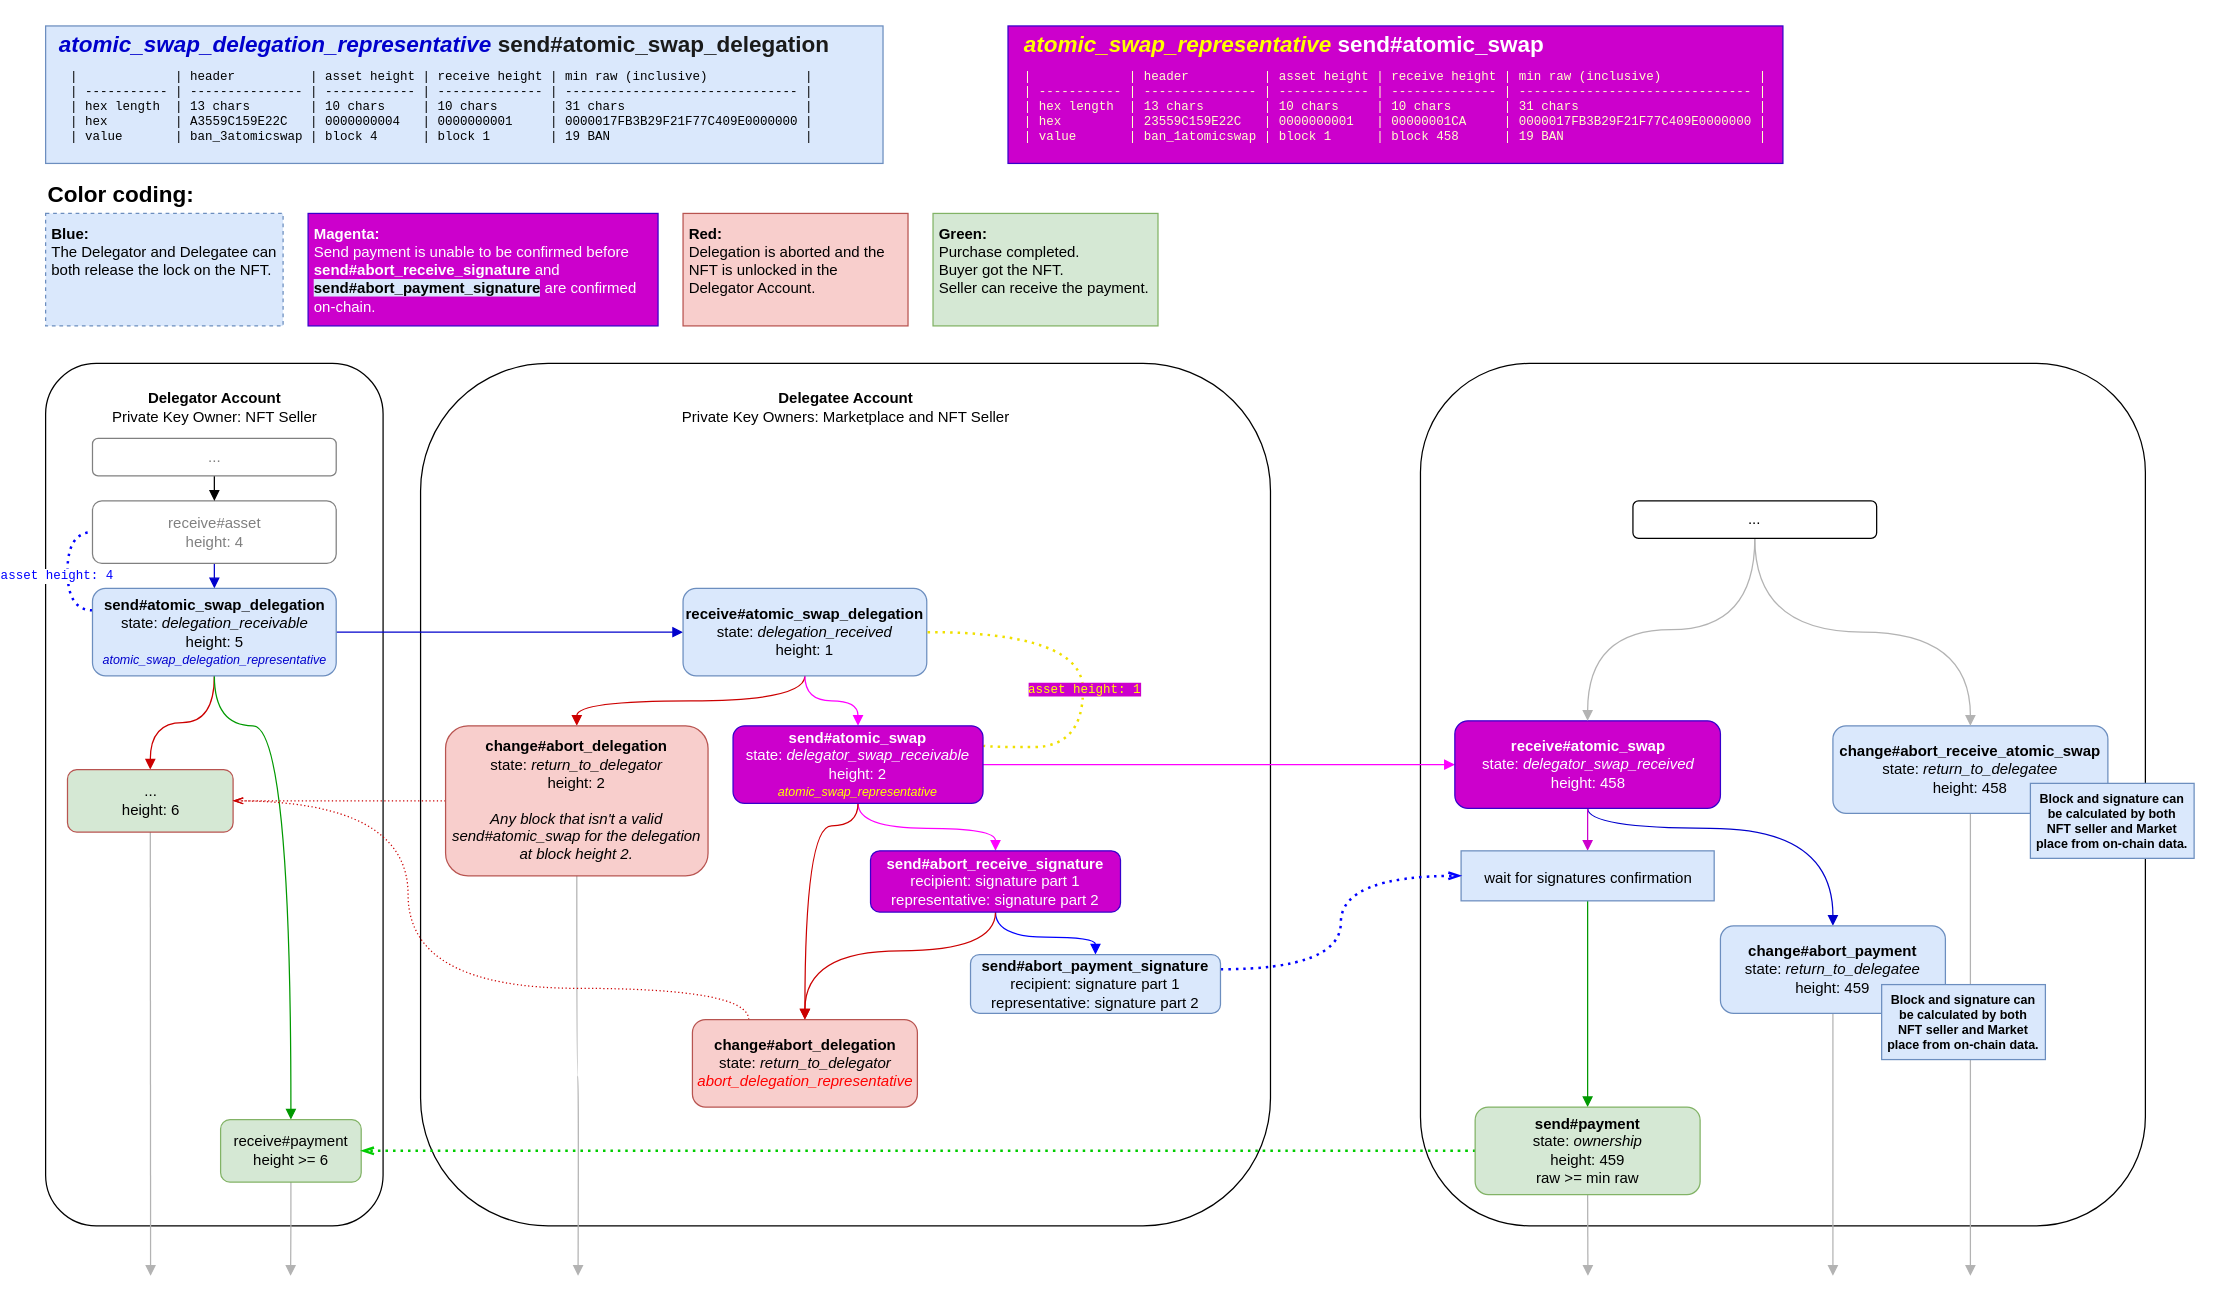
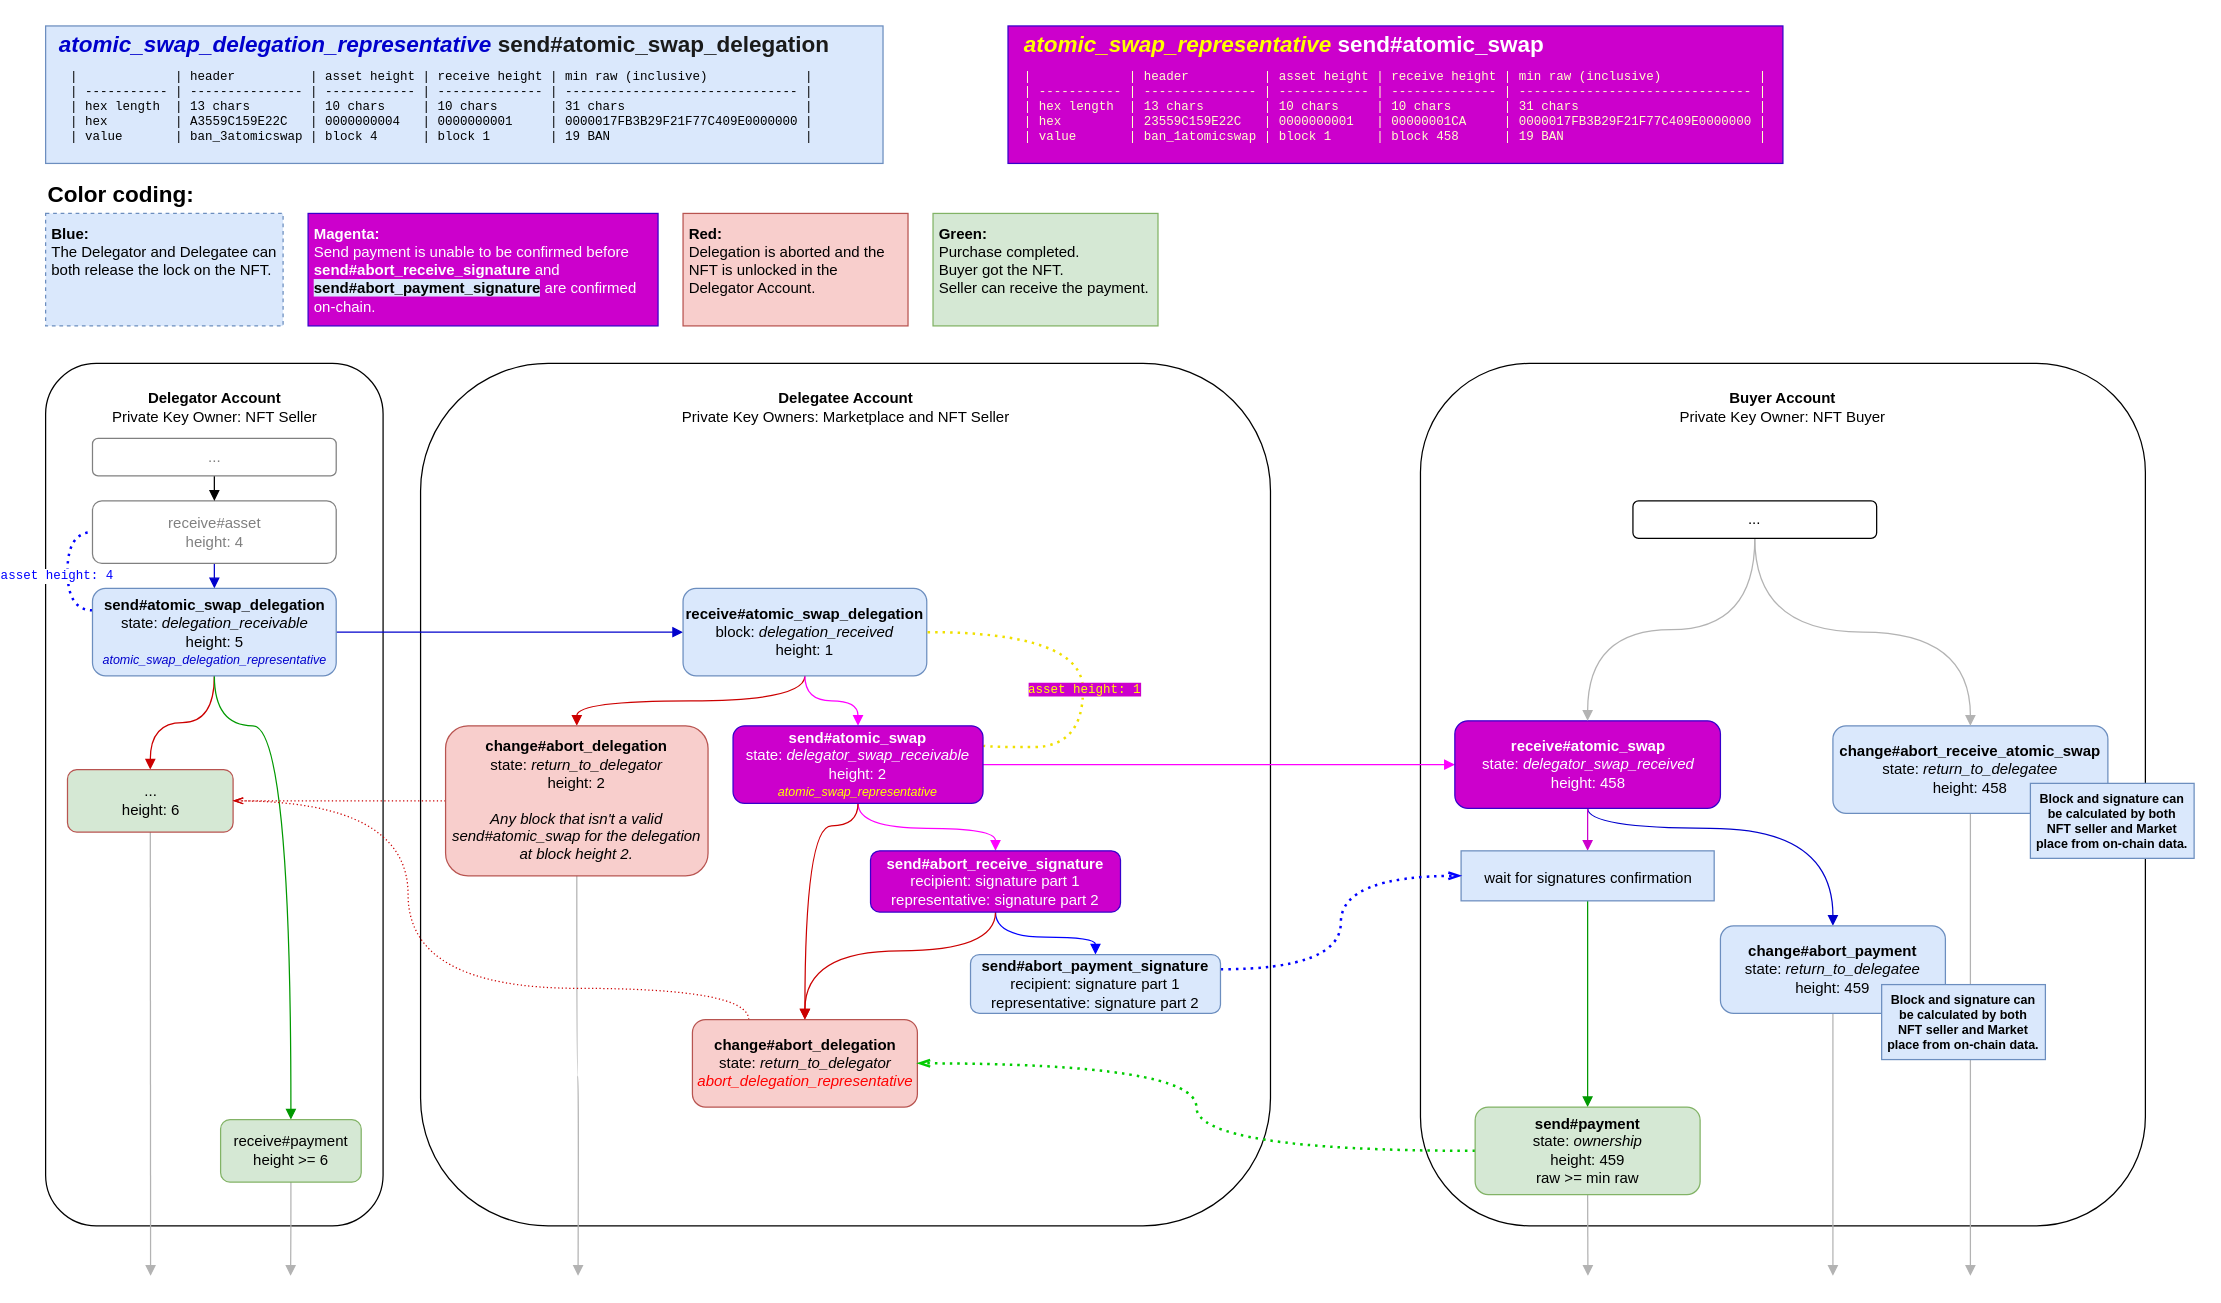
none -> (1783, 407)
(805, 632) -> (805, 632)
(897, 1151) -> (1185, 1091)
